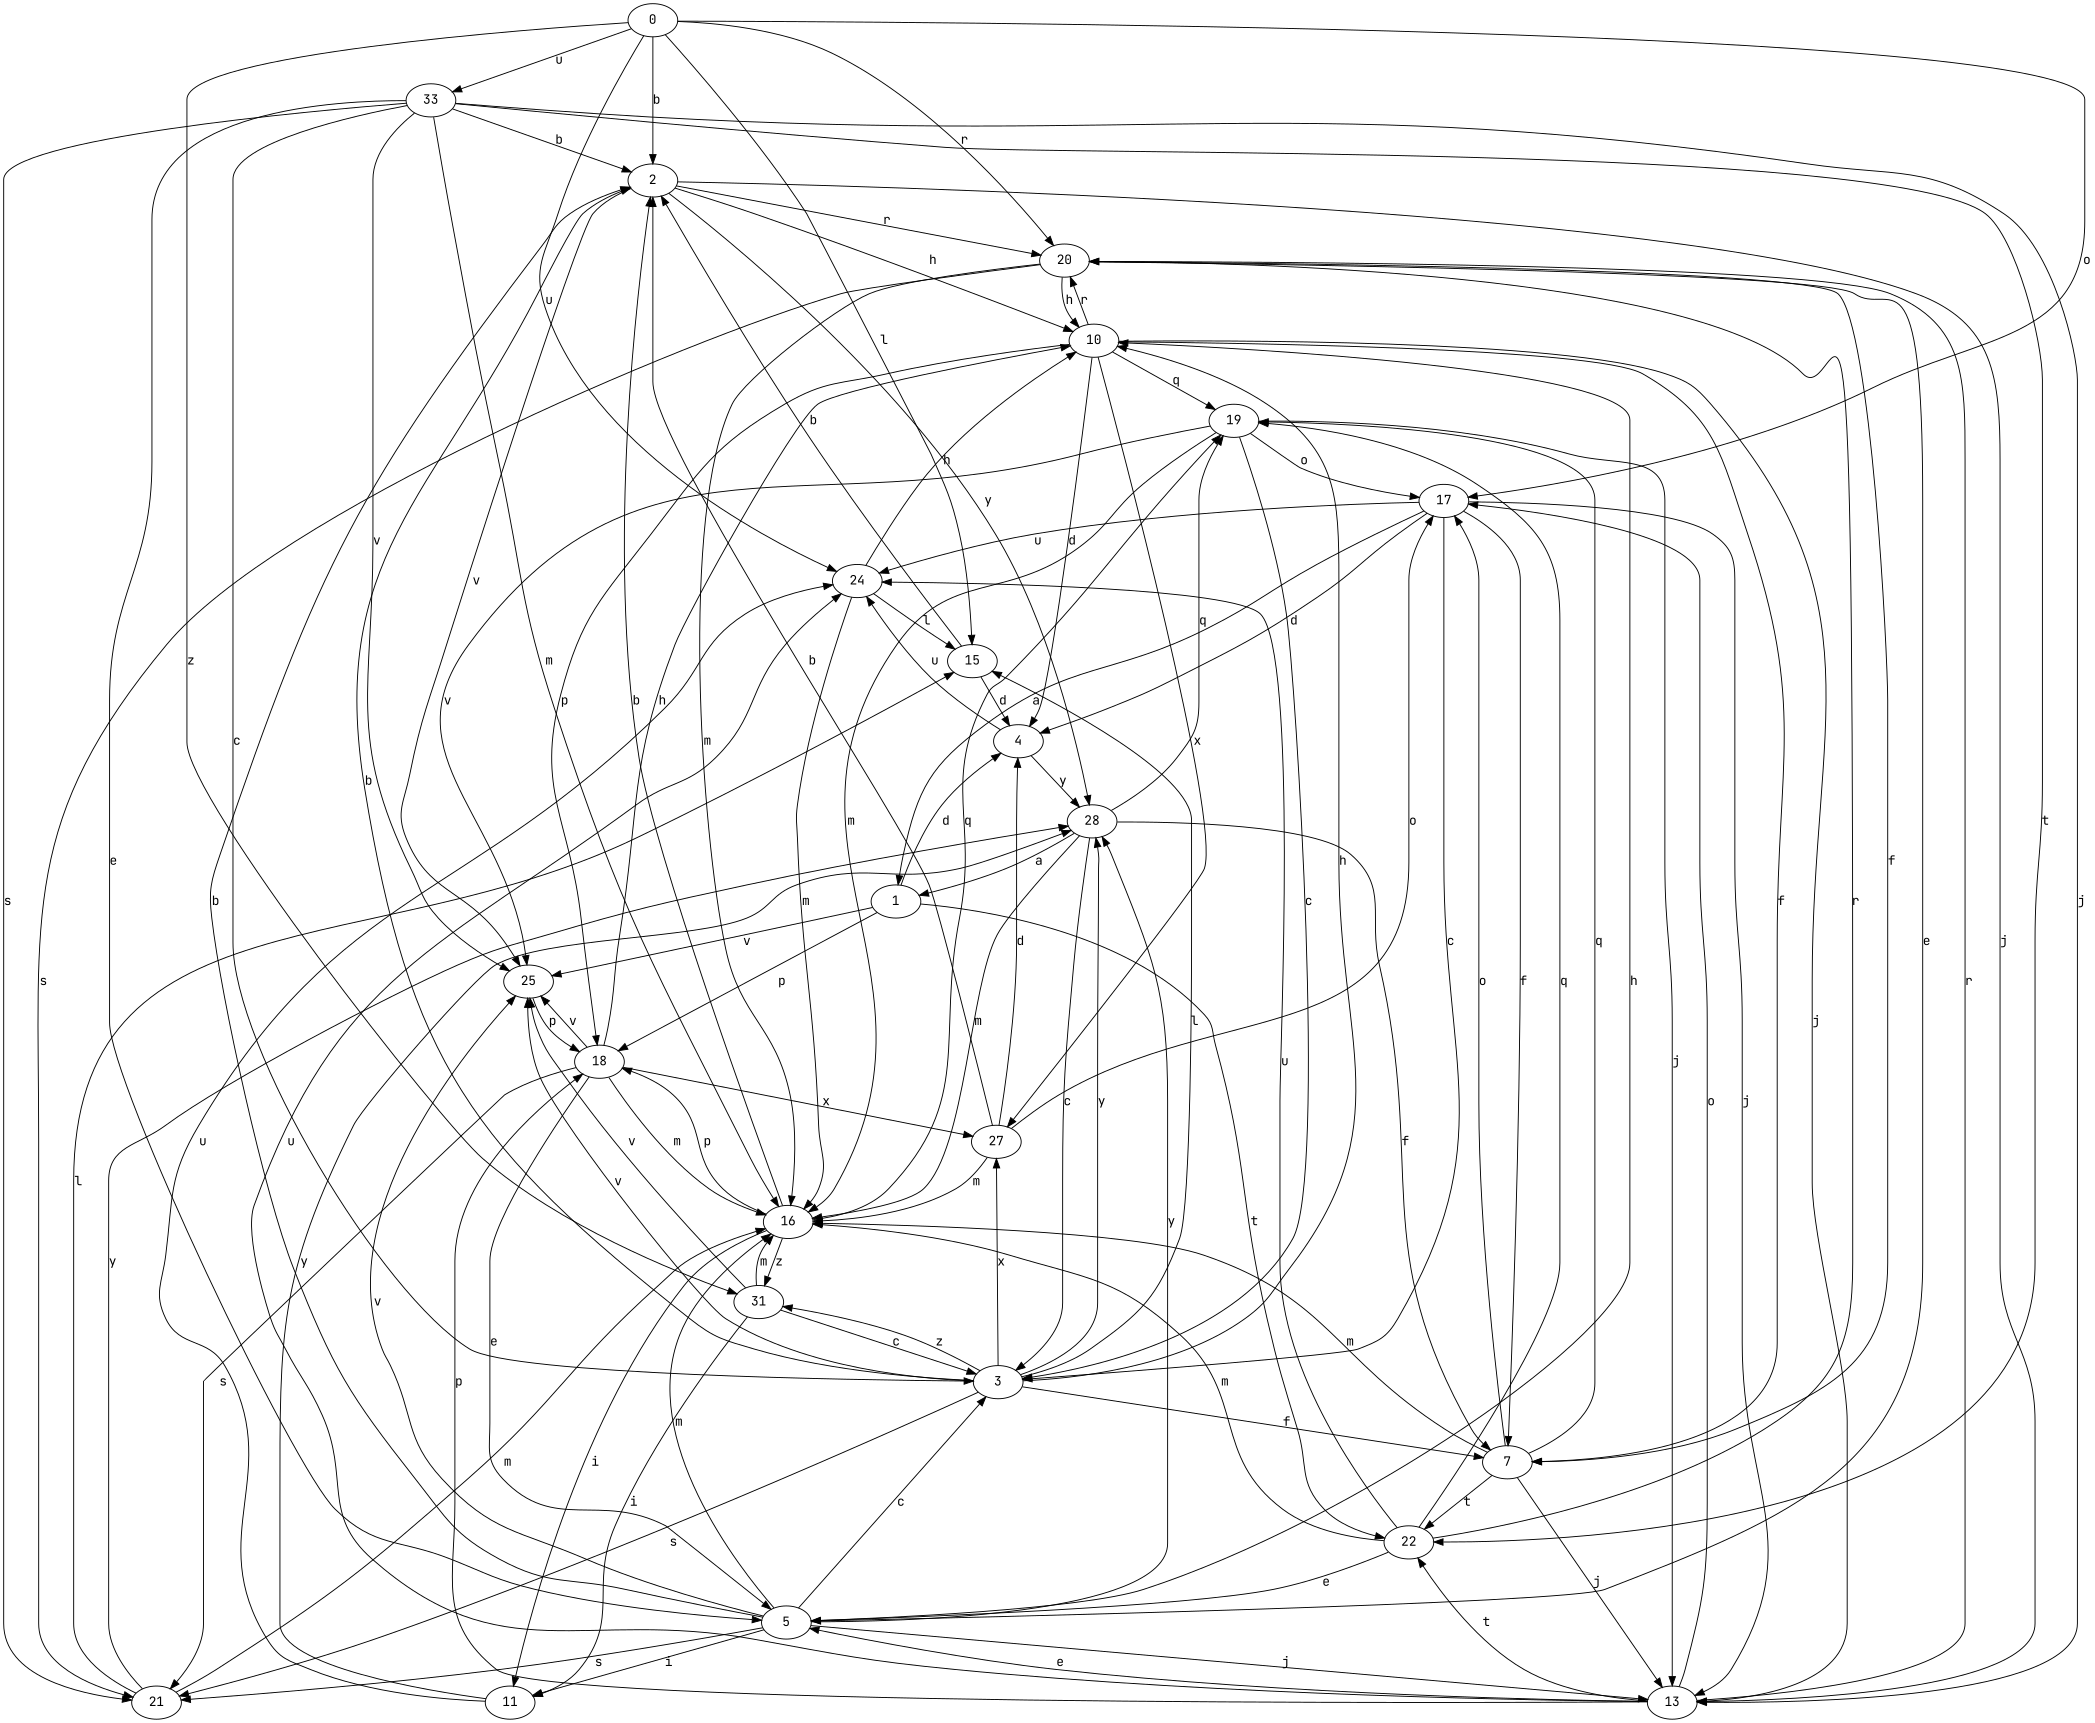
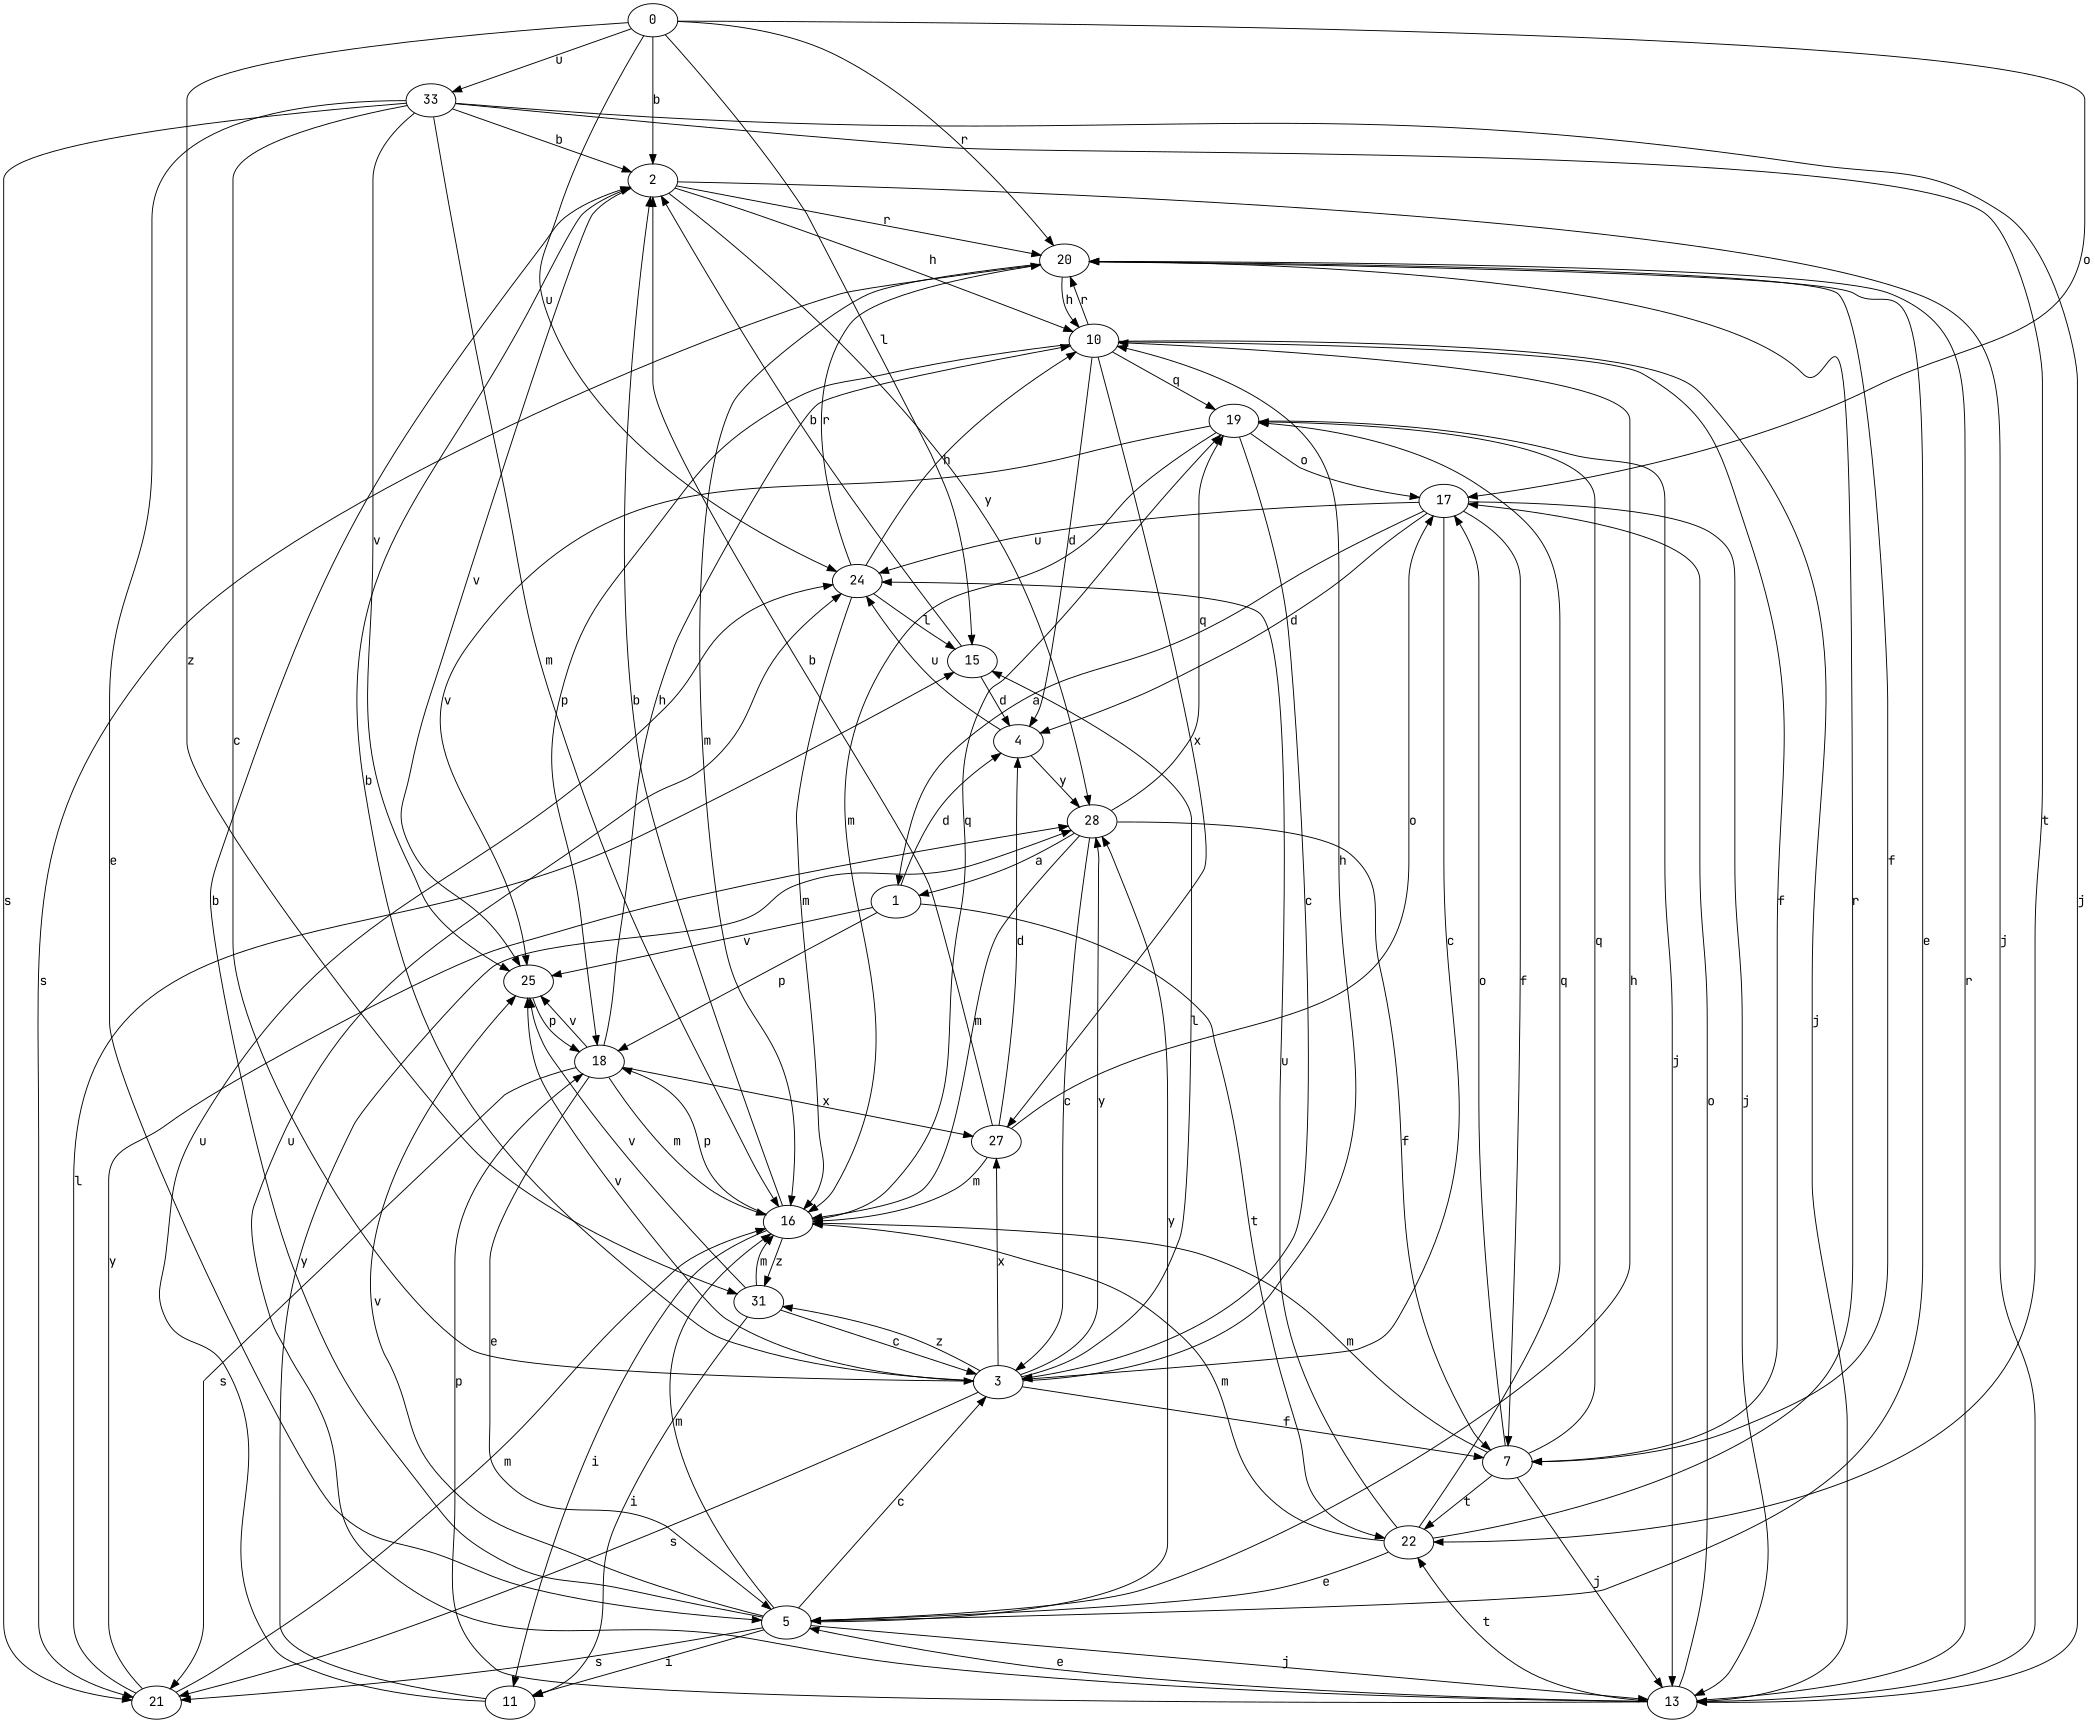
none -> (836, 349)
